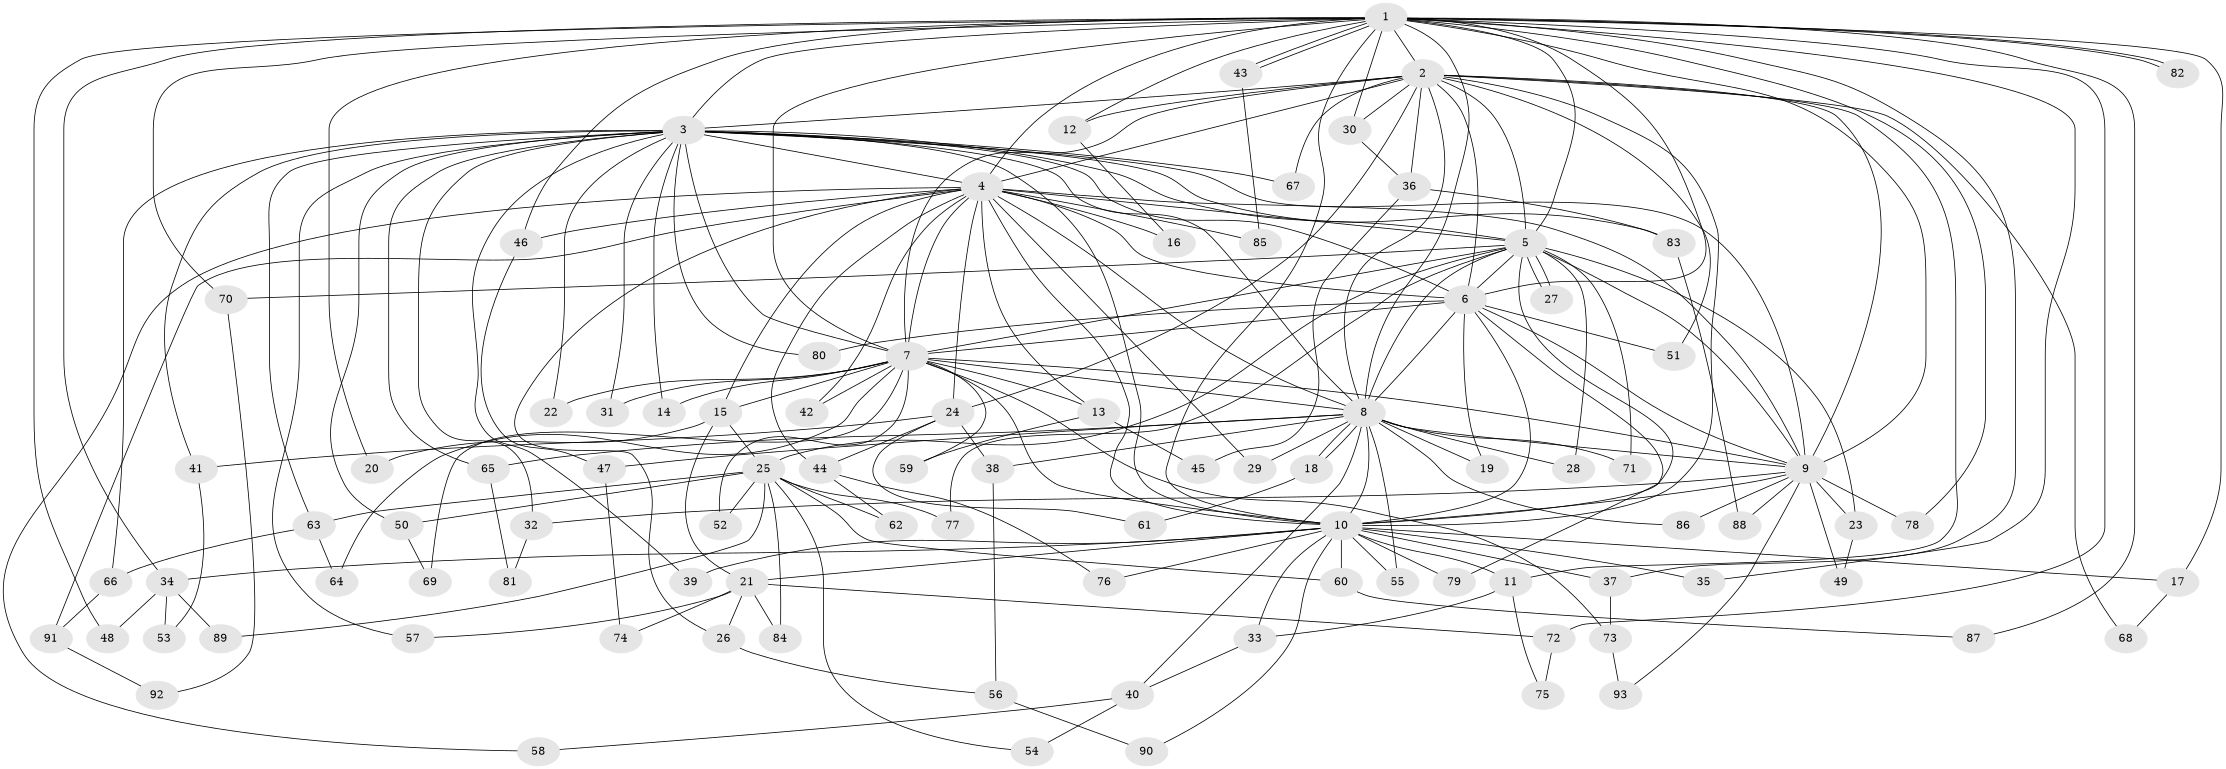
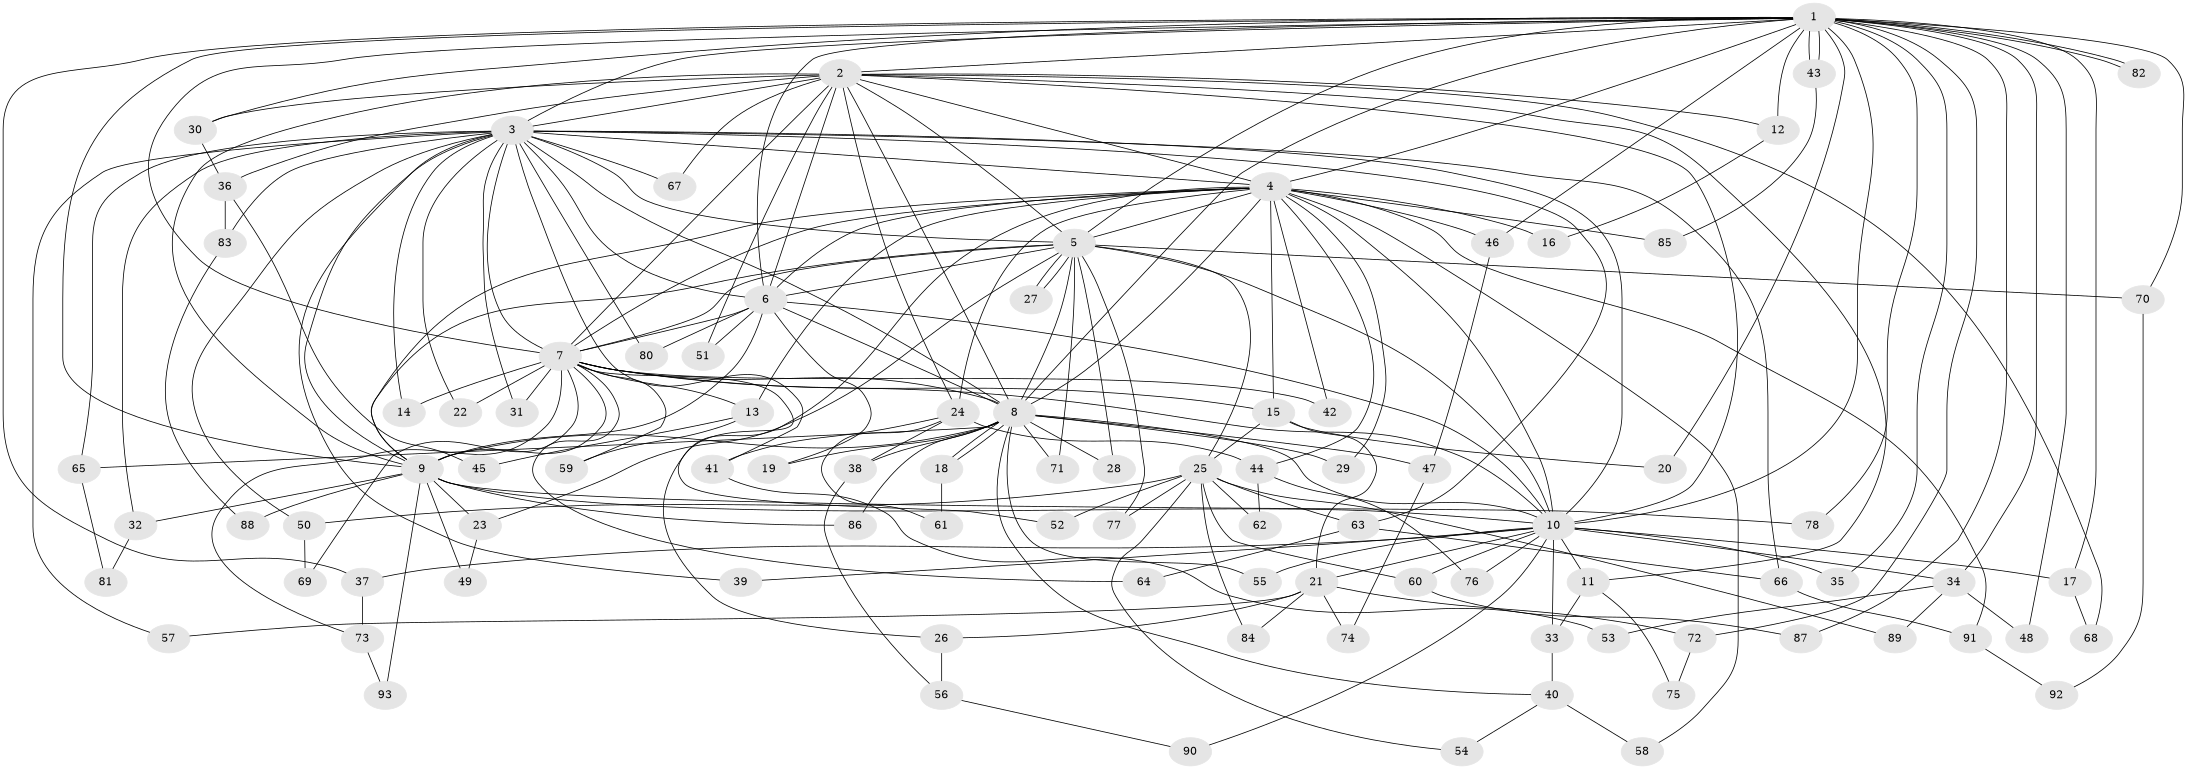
(1454, 582) -> none
